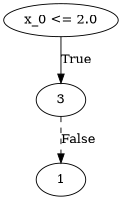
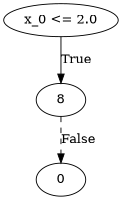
(61, 100) -> (61, 100)
(61, 180) -> (61, 180)
